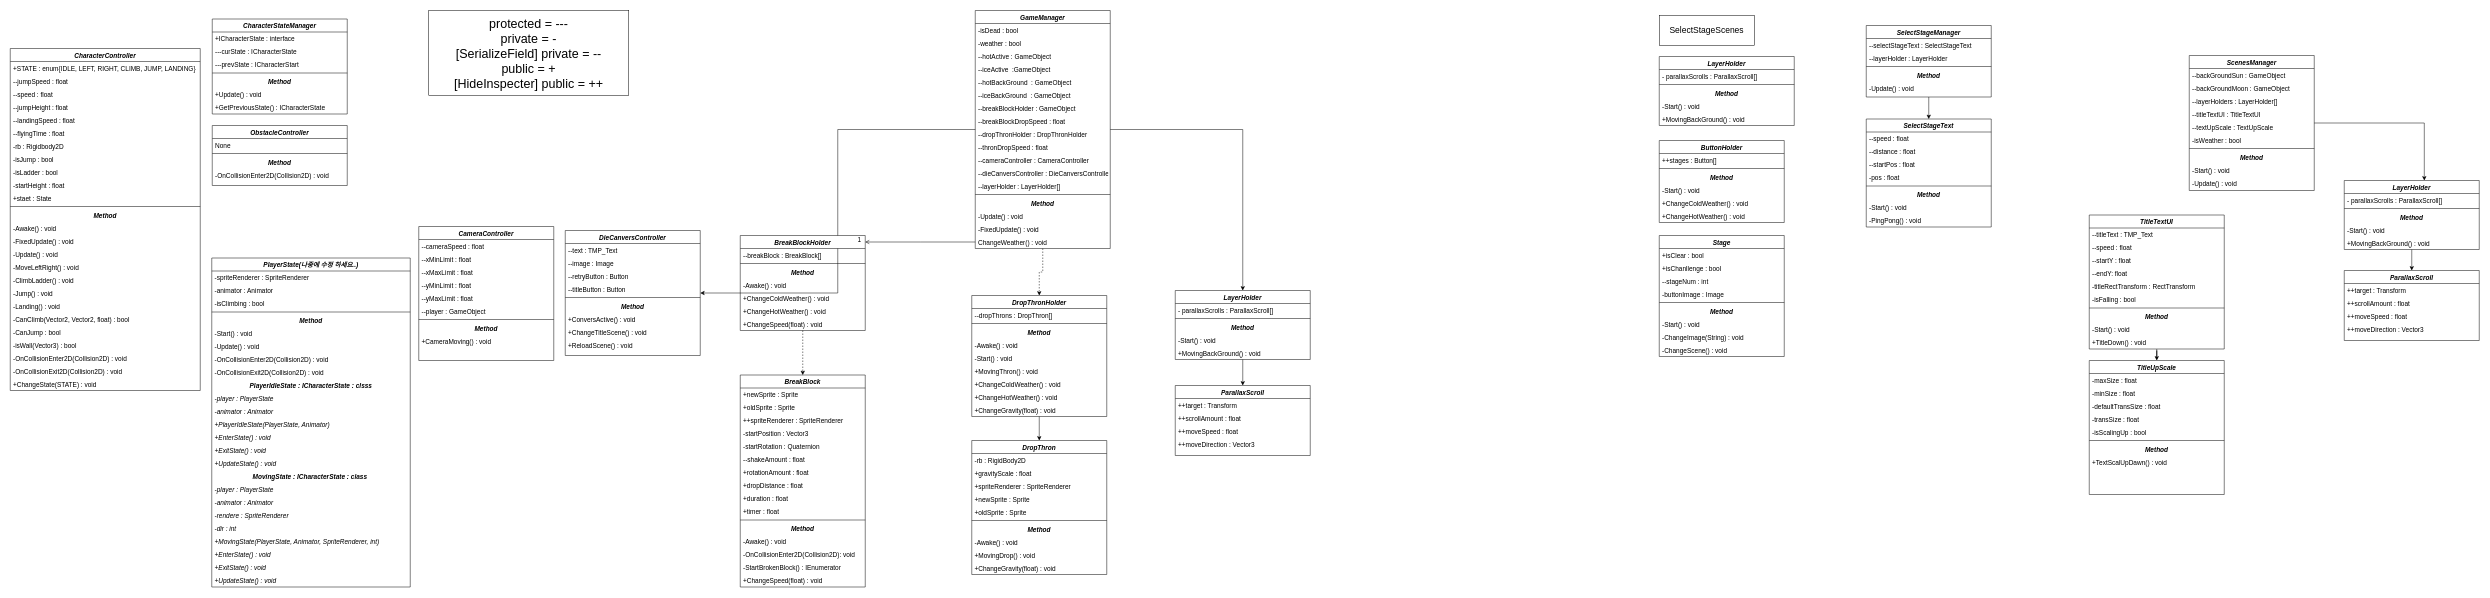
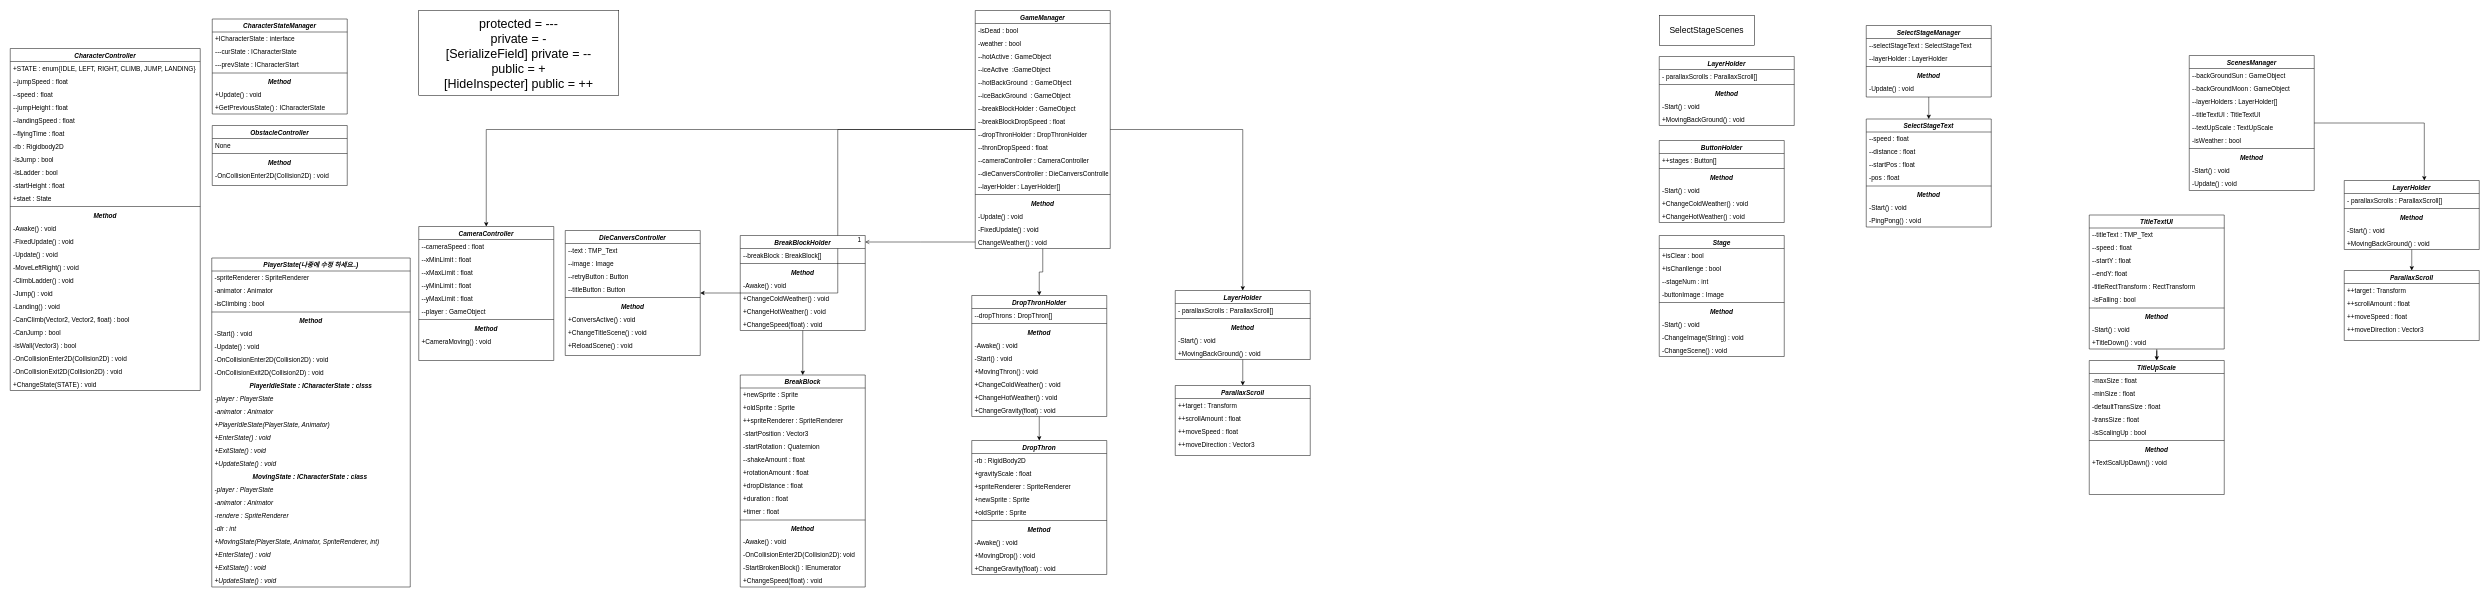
(529, 53) -> (519, 53)
none -> (660, 129)
(1043, 272) -> (1043, 272)
(803, 351) -> (803, 351)
